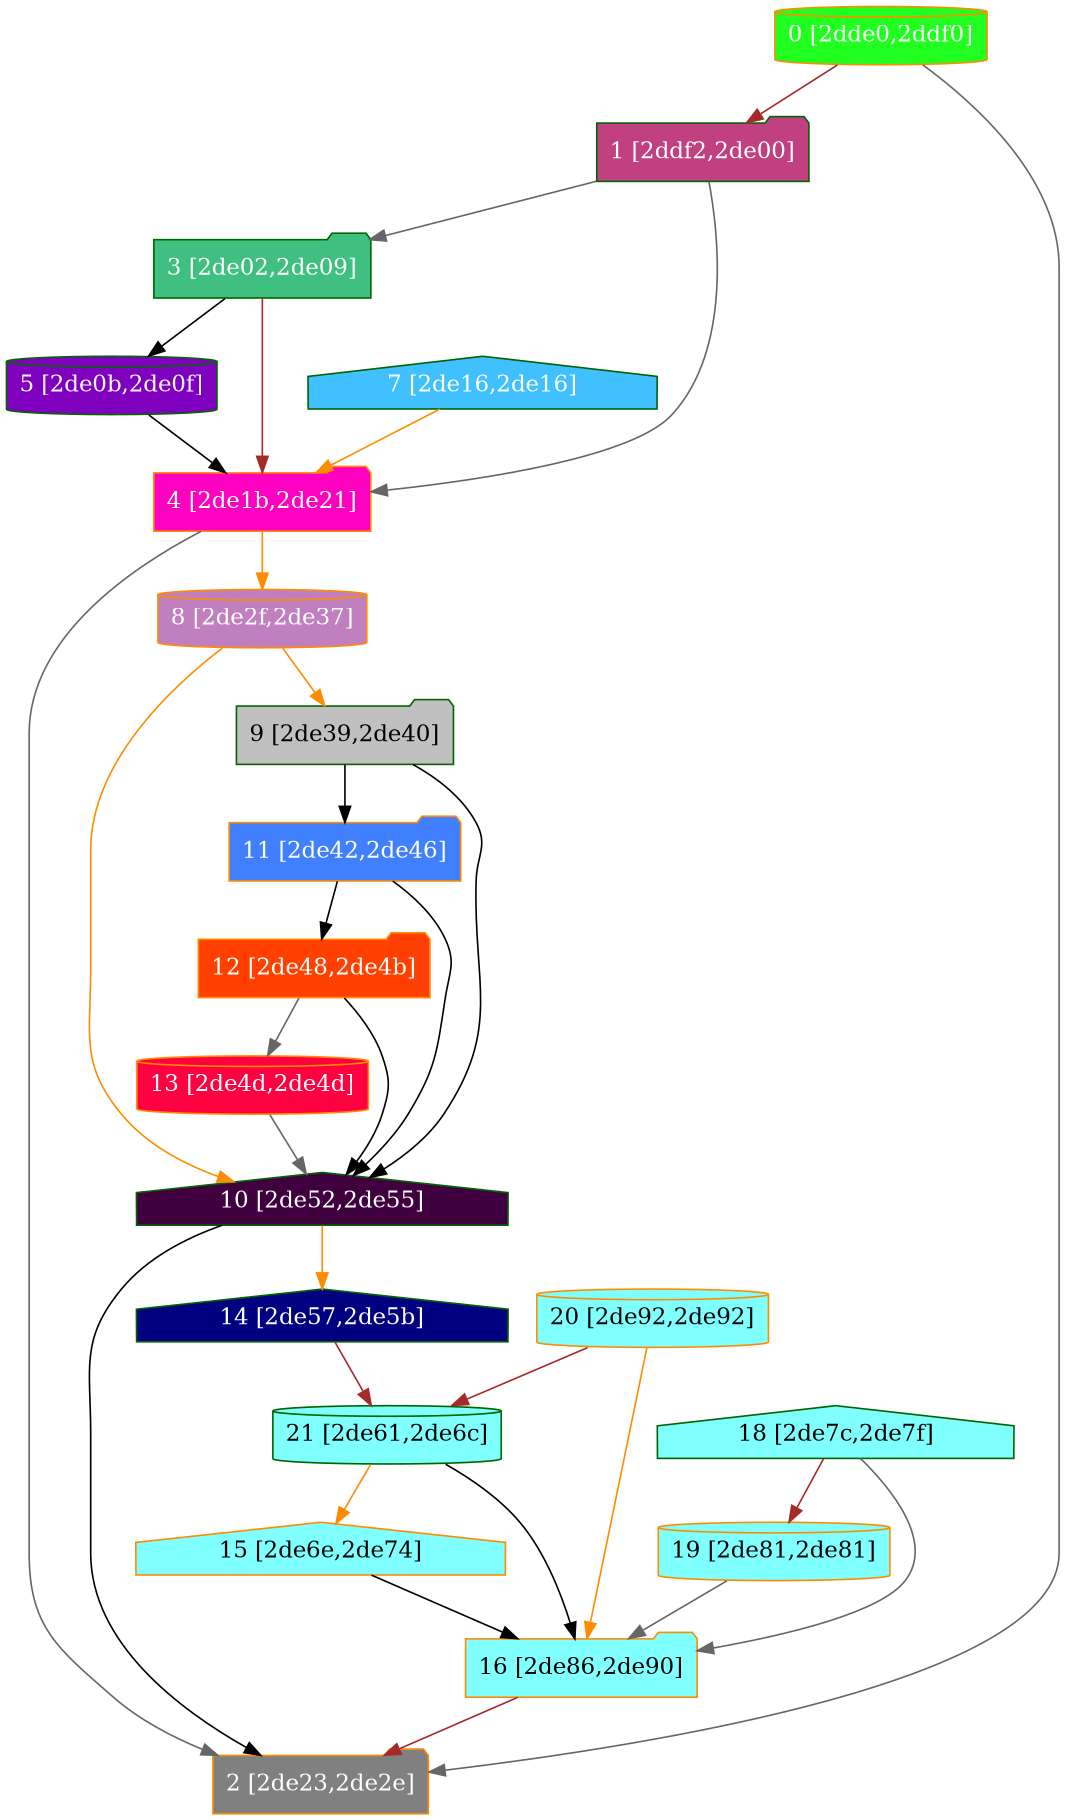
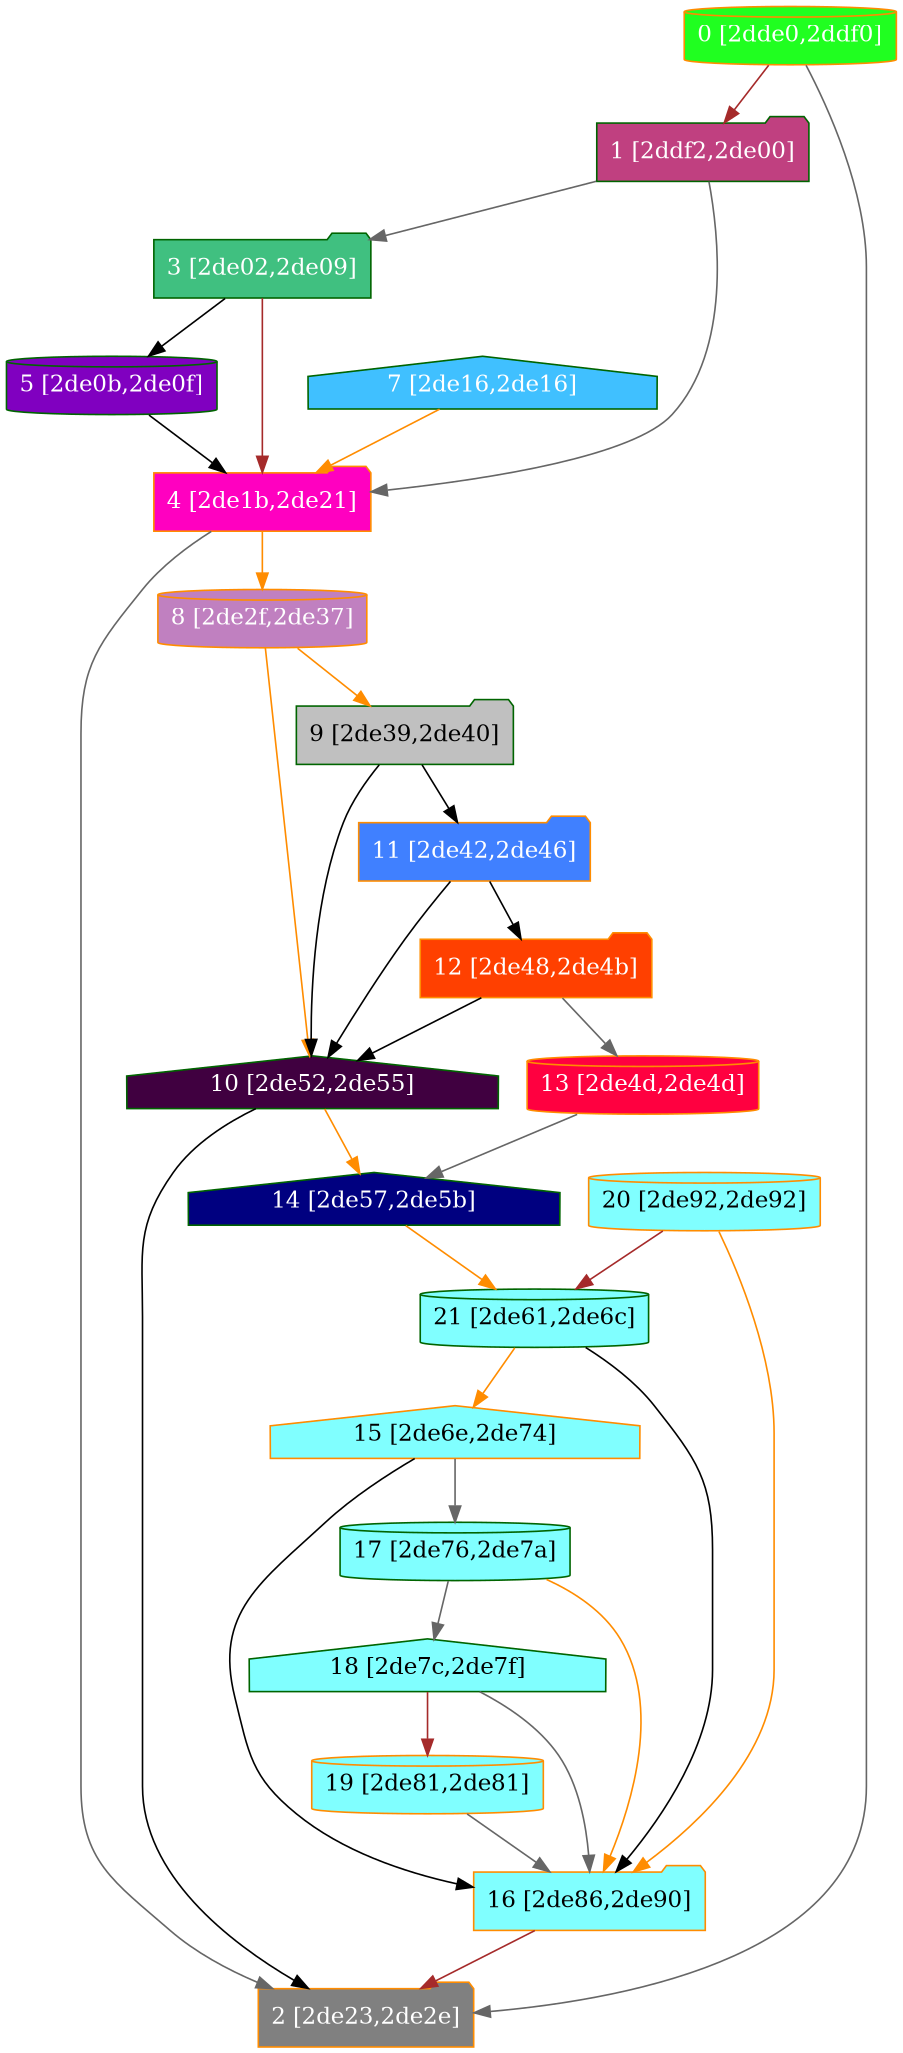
(284, 1137) -> (509, 1143)
(349, 1367) -> (444, 1253)
none -> (455, 1551)
